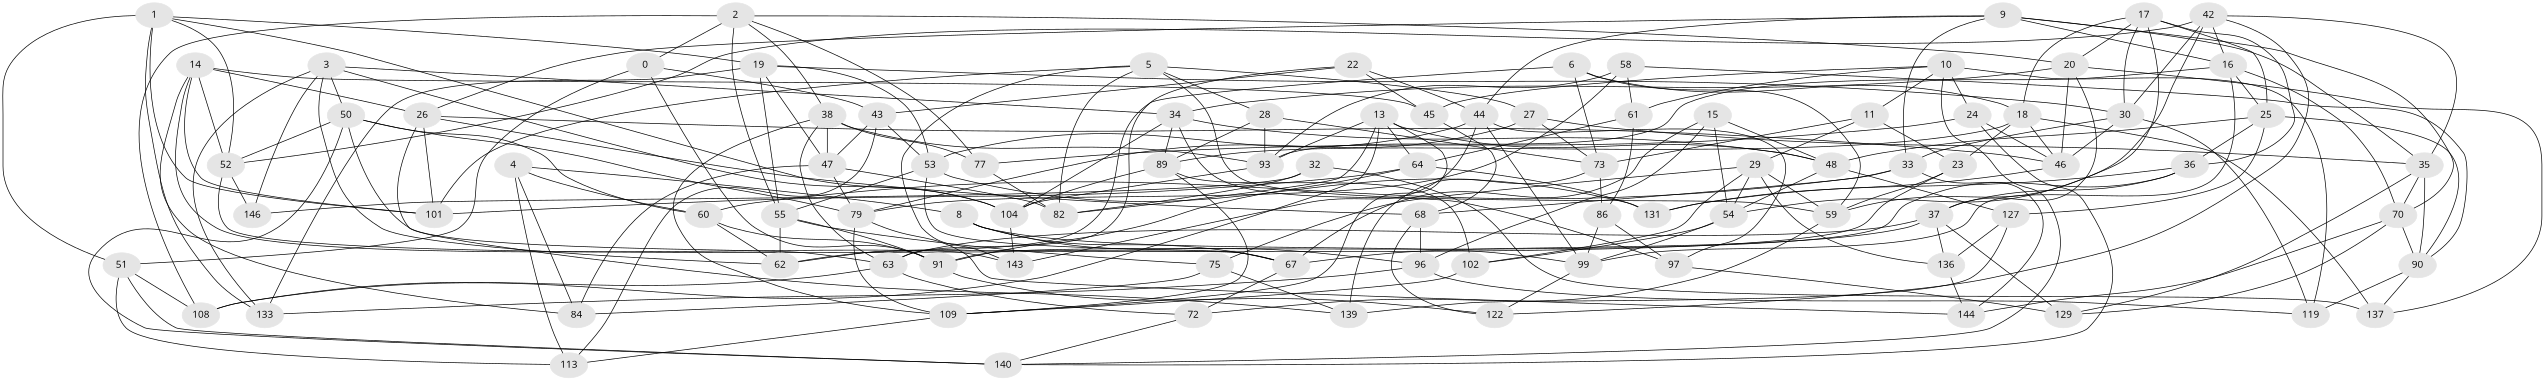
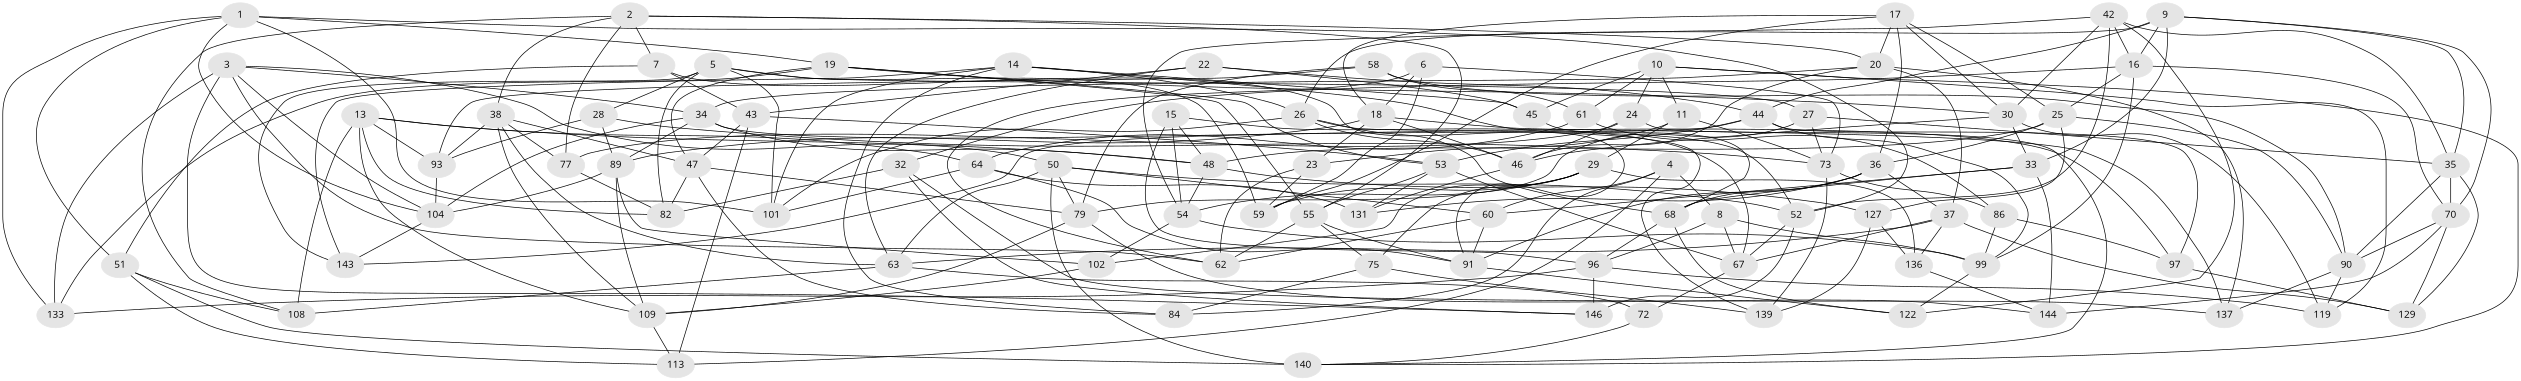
(645, 65) -> (656, 65)
(1692, 102) -> (1724, 81)
none -> (1773, 190)
none -> (1594, 290)
(1630, 292) -> none
